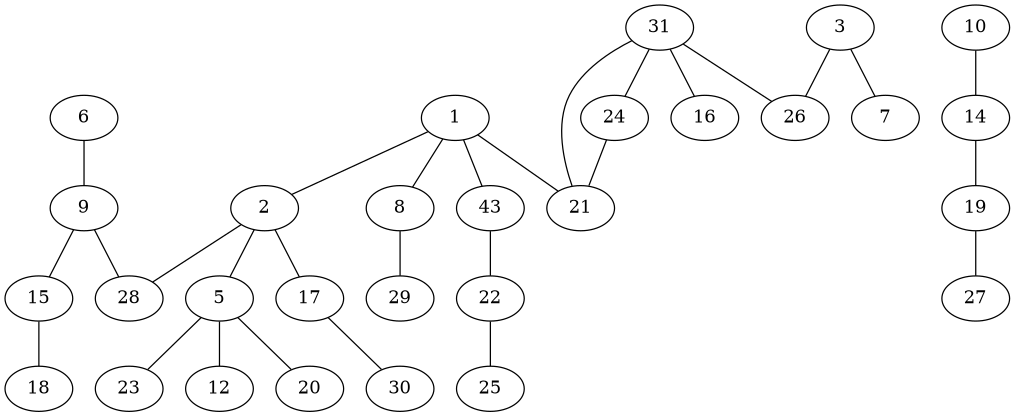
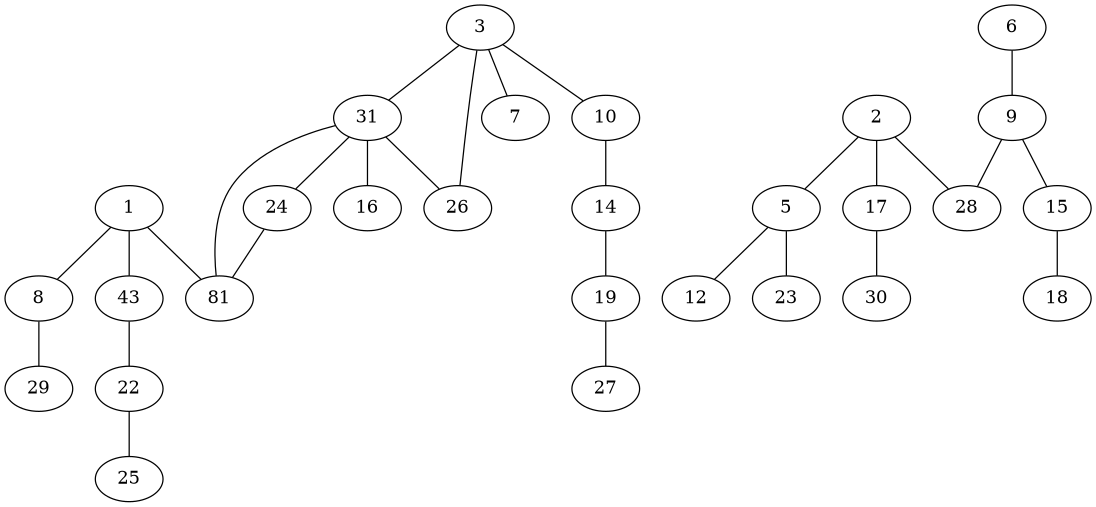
none -> (424, 73)
none -> (543, 73)
(360, 163) -> none
(581, 208) -> (219, 298)
(310, 389) -> none
